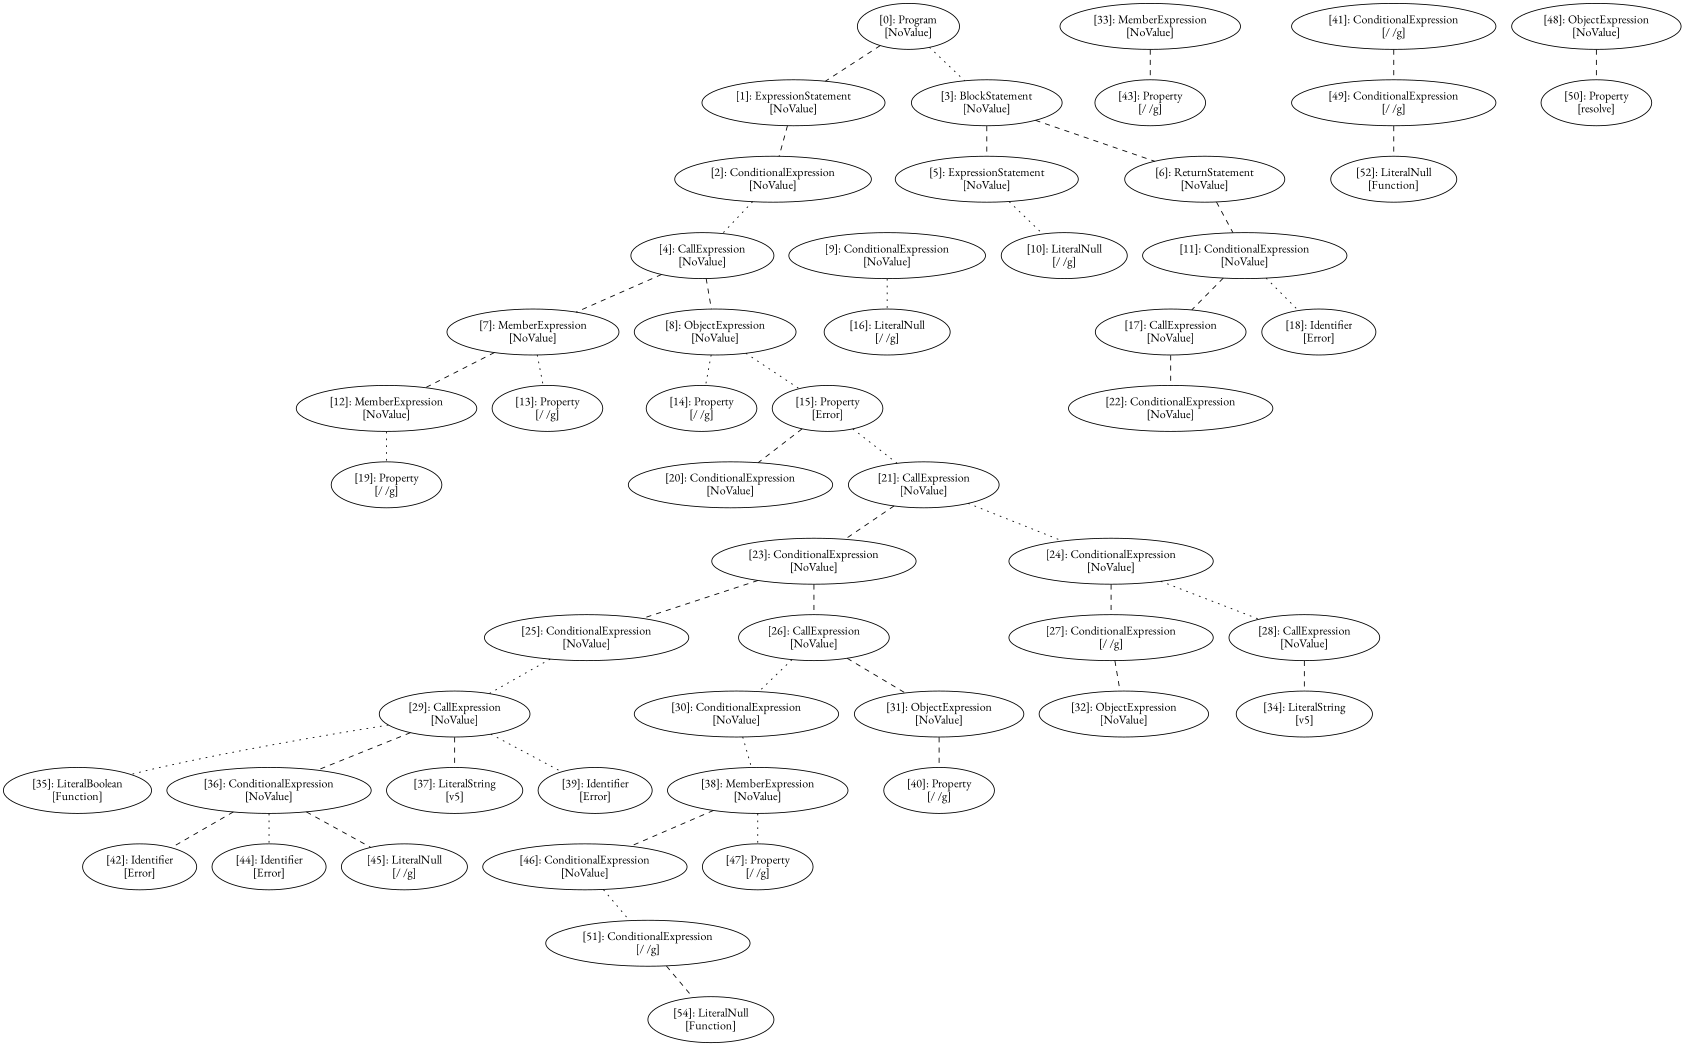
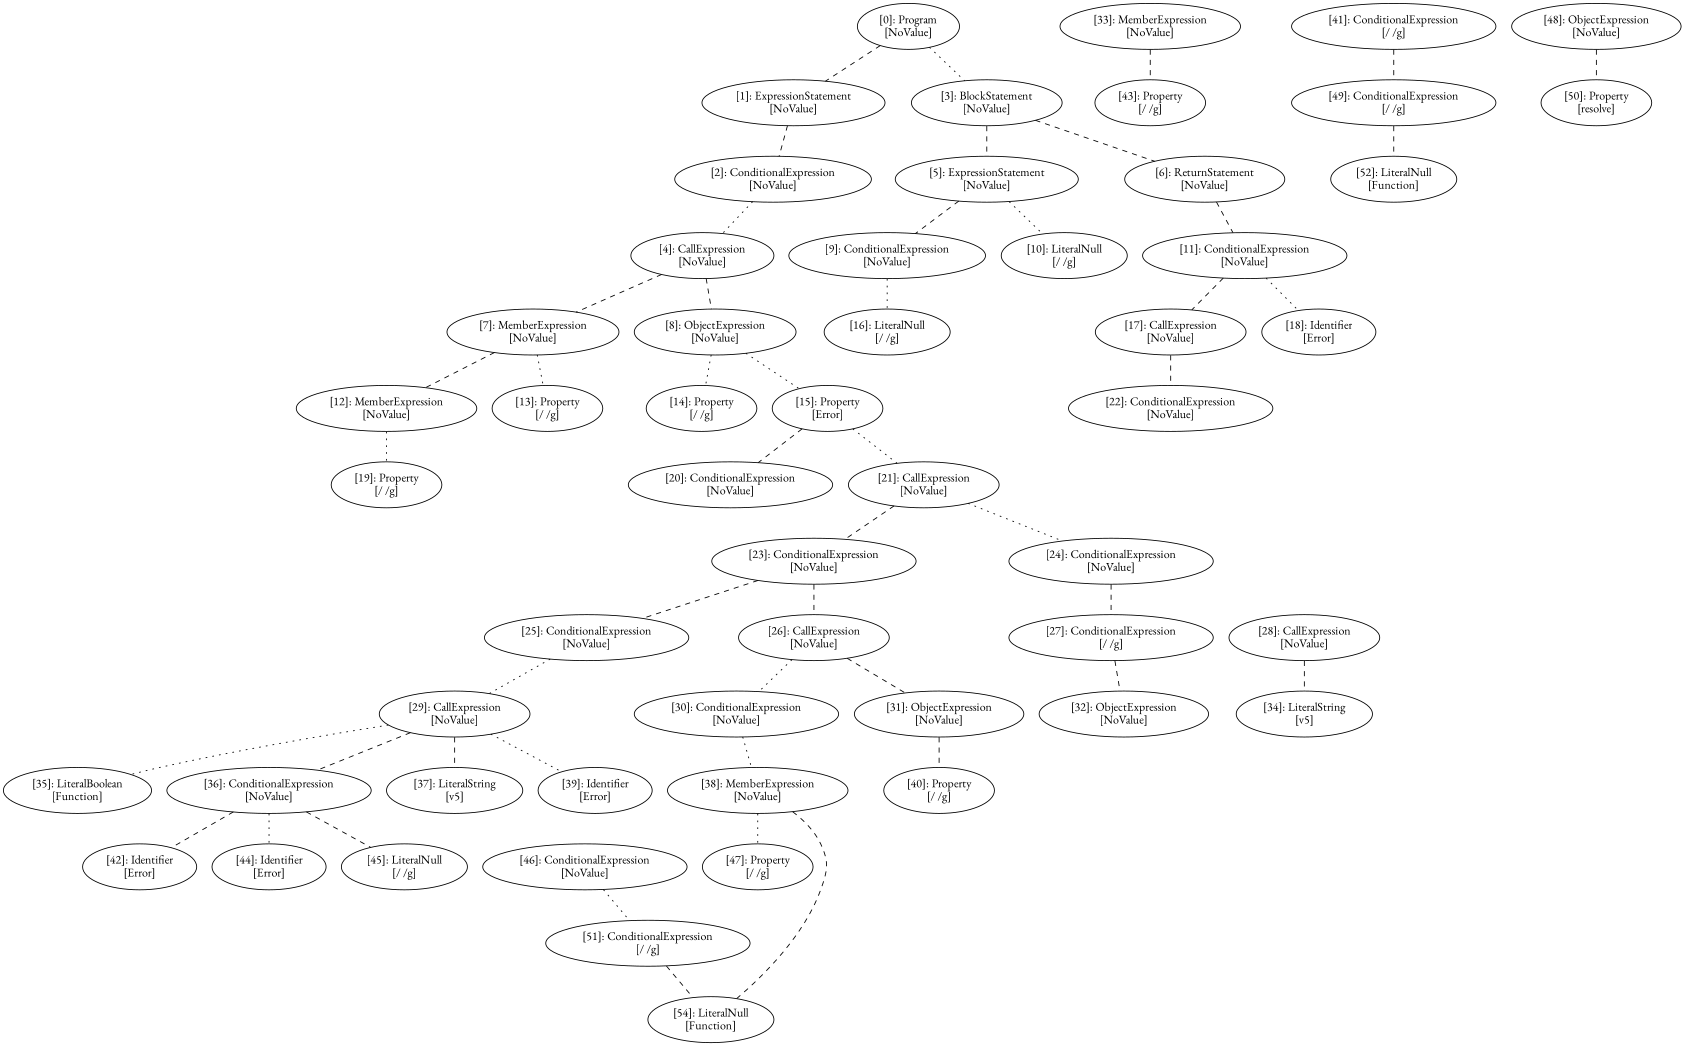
none -> (937, 217)
(1210, 600) -> none
(672, 828) -> (811, 912)
